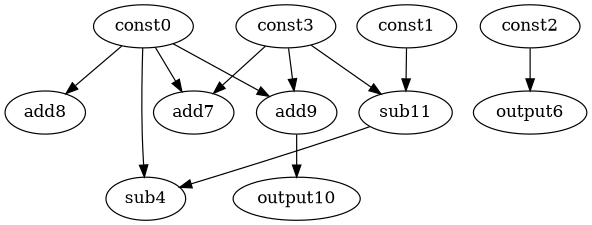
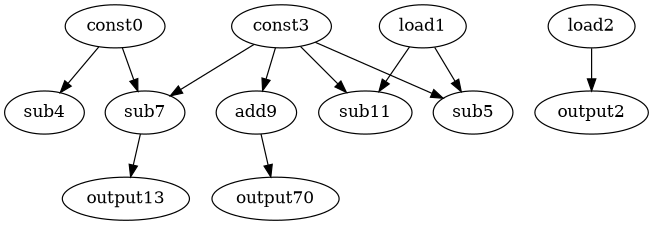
(407, 26) -> (423, 26)
(530, 26) -> (592, 26)
(216, 67) -> none
(45, 113) -> none
(194, 113) -> (145, 113)
none -> (473, 113)
(530, 113) -> (592, 113)
(281, 156) -> none
none -> (126, 199)
(297, 199) -> (276, 199)
